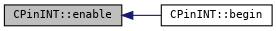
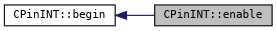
(147, 15) -> (141, 15)
